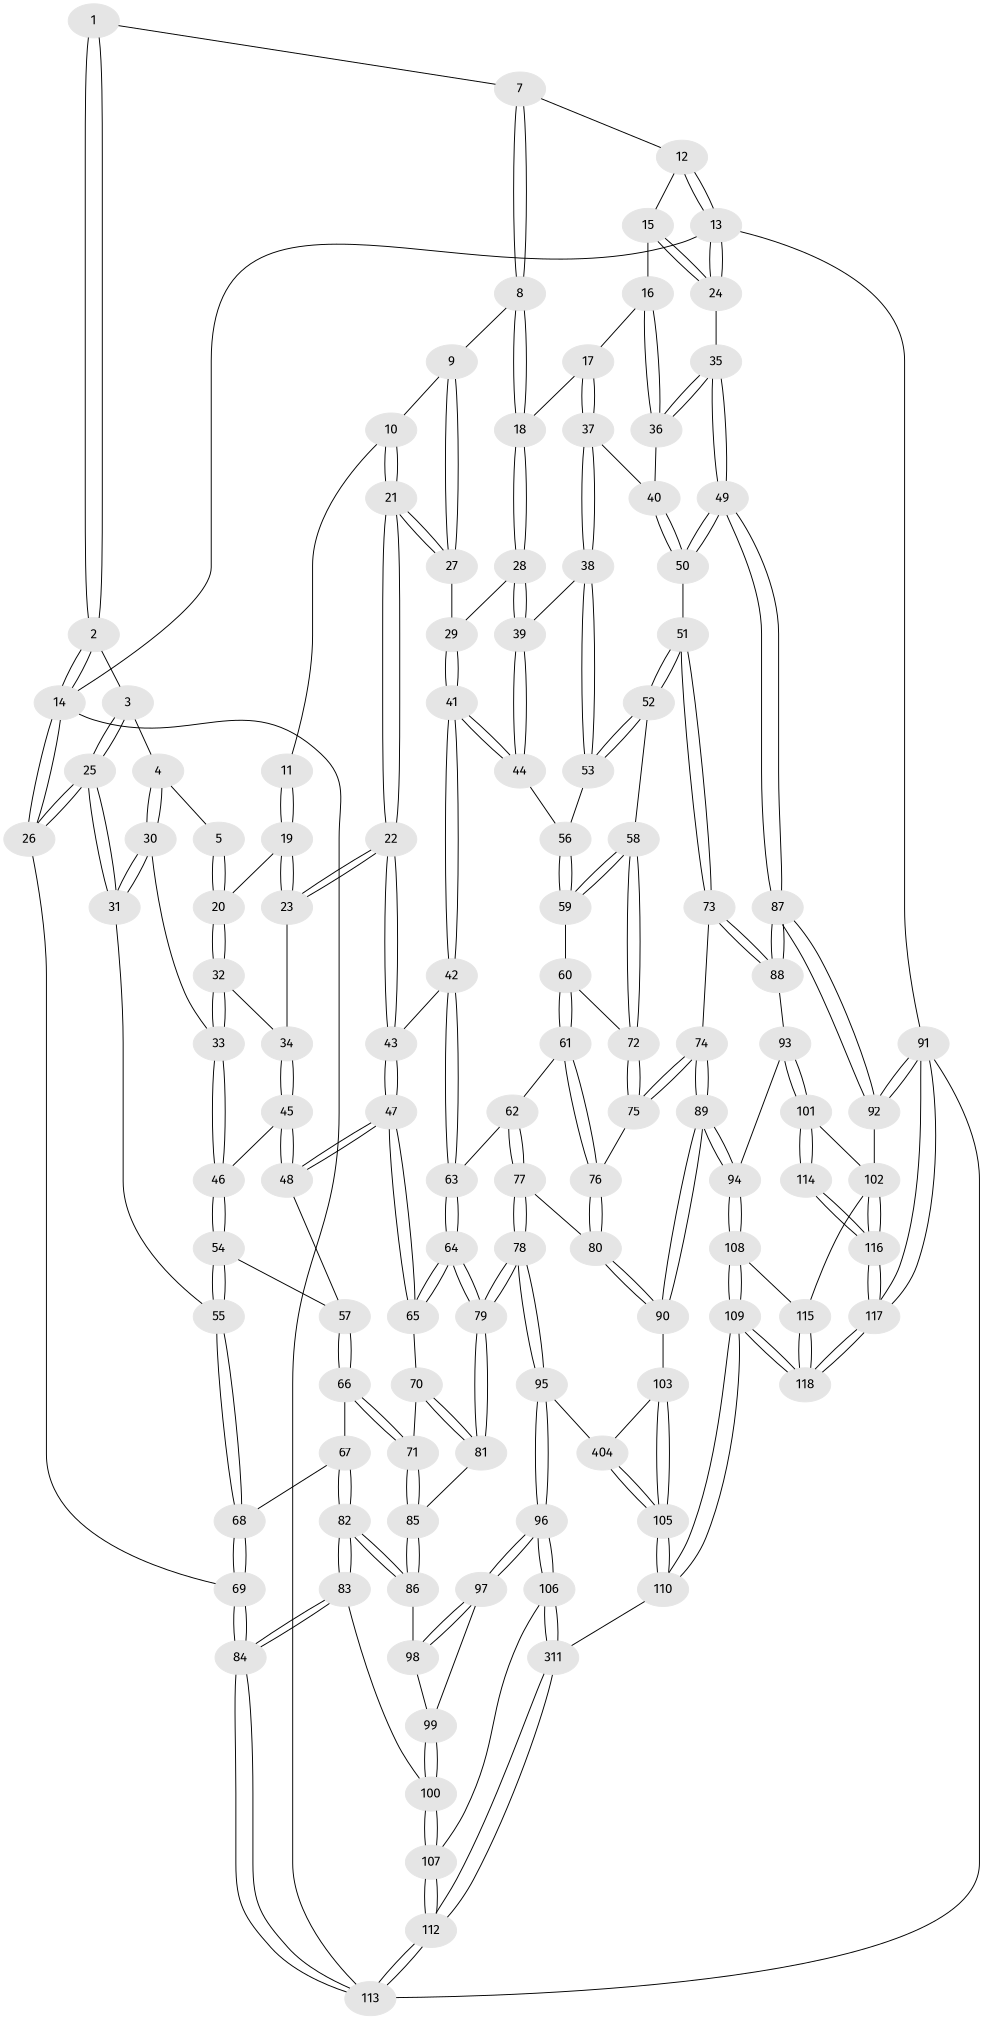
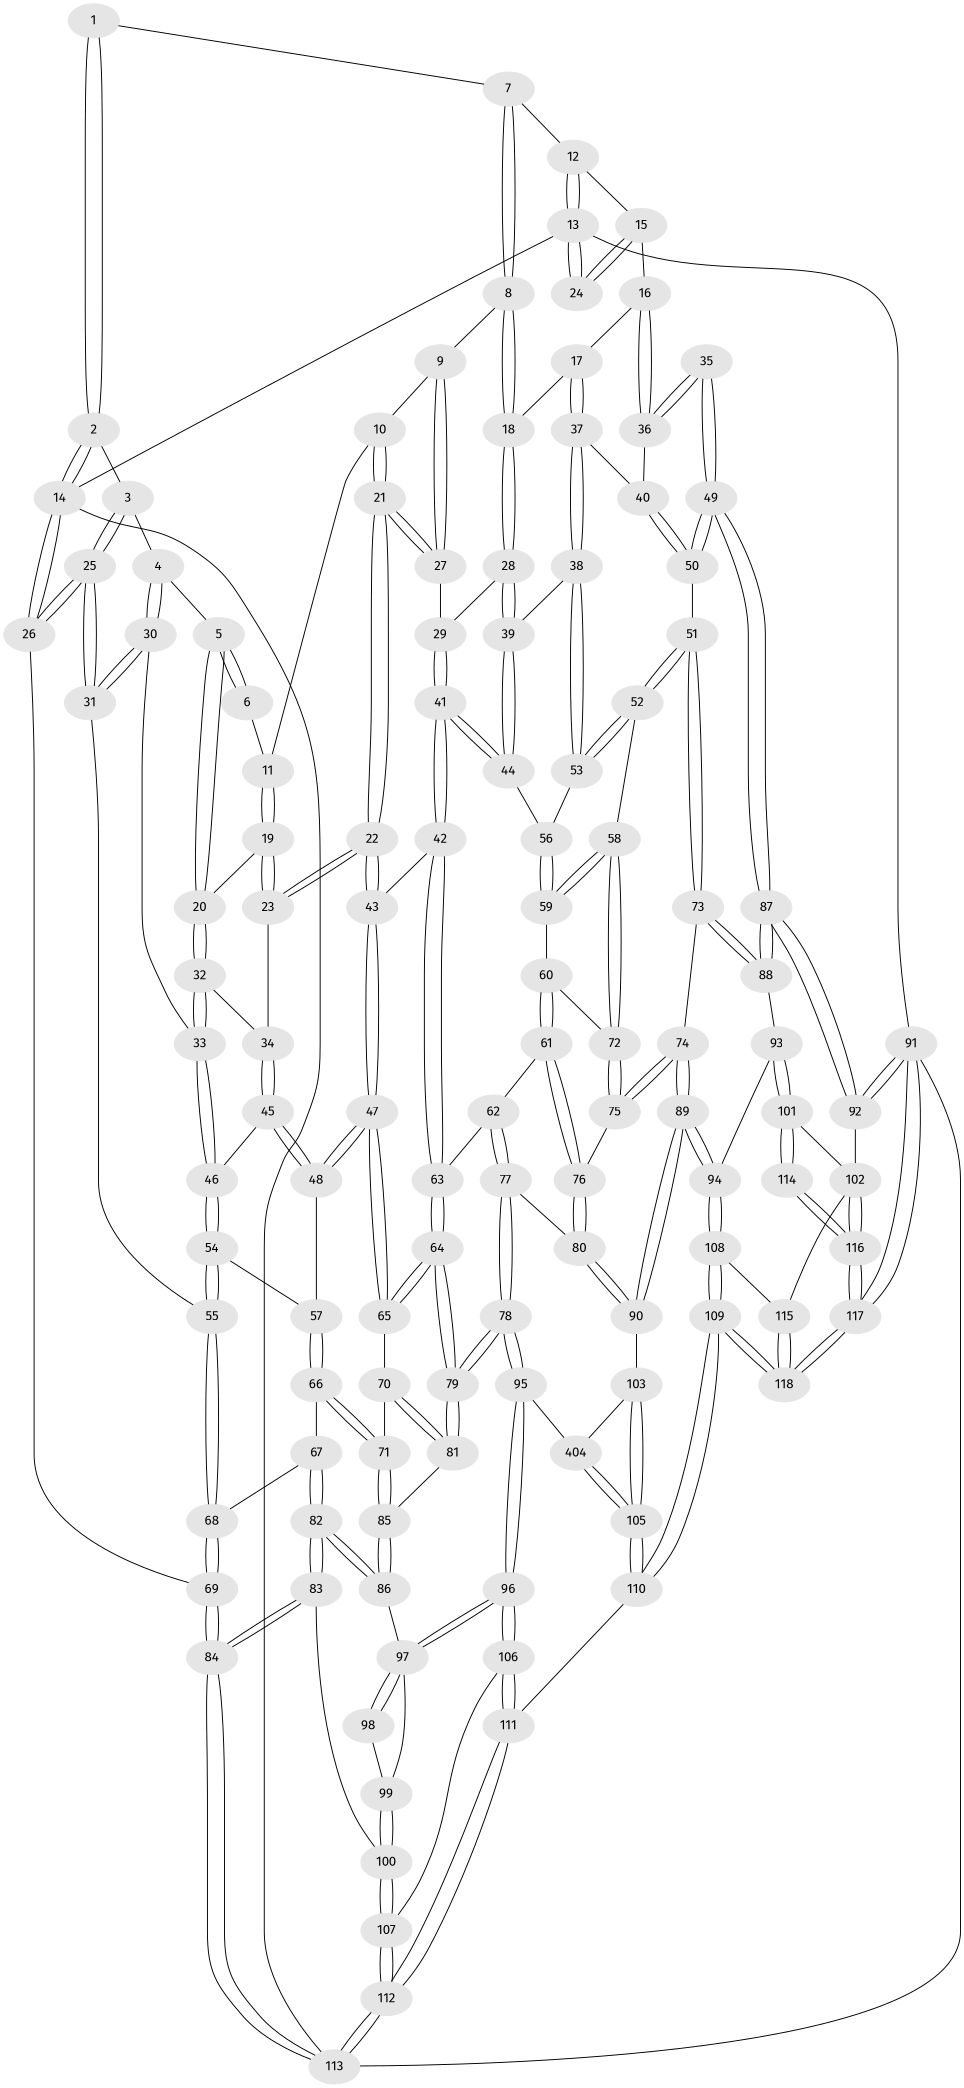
(716, 328) -> none
none -> (247, 703)
(413, 1624) -> (394, 1624)
(553, 1658) -> (509, 1726)
